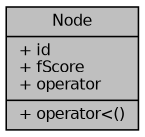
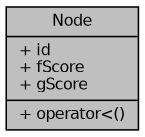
(60, 85) -> (54, 85)
